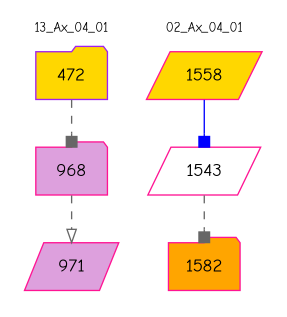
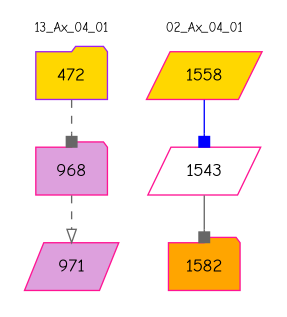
(204, 212) -> (204, 212)
